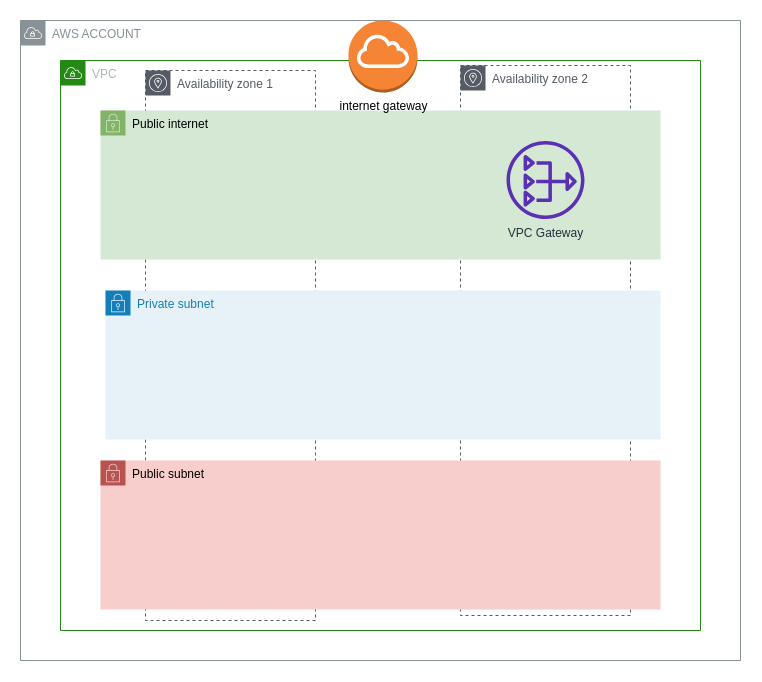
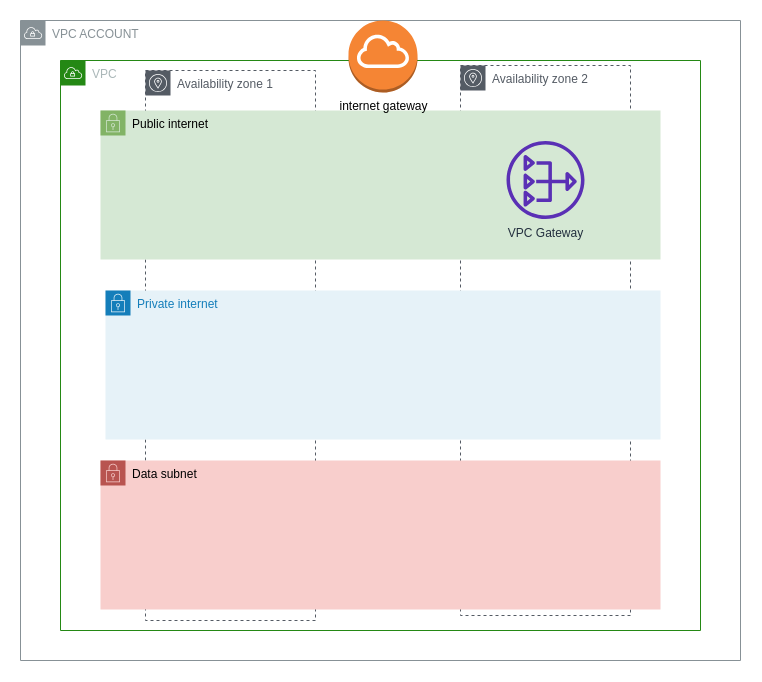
(88, 35) -> (88, 35)
(181, 305) -> (187, 305)
(172, 475) -> (168, 475)
